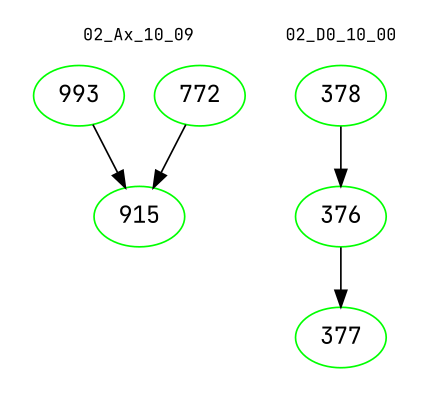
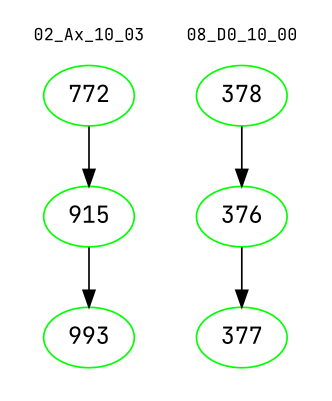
(139, 36) -> (90, 36)
(342, 36) -> (243, 36)
(105, 149) -> (89, 269)
